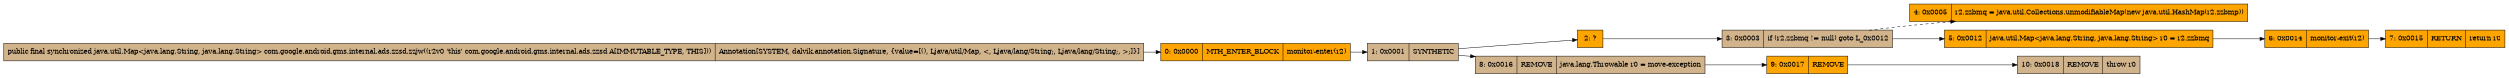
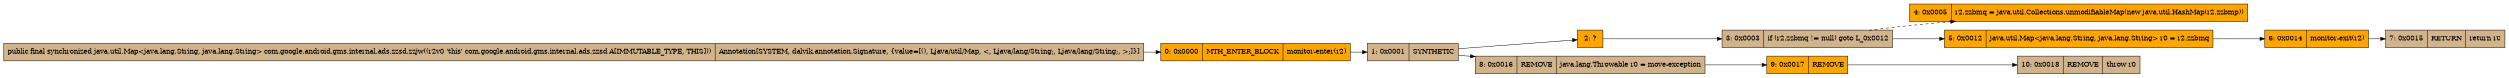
(2445, 39) -> (2445, 39)
